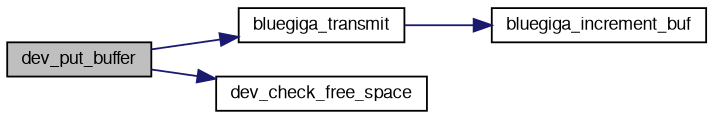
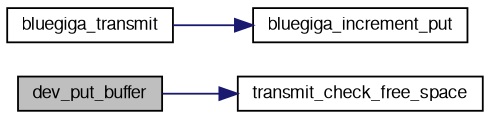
(599, 25) -> (360, 25)
(186, 44) -> none
(322, 94) -> (360, 94)
